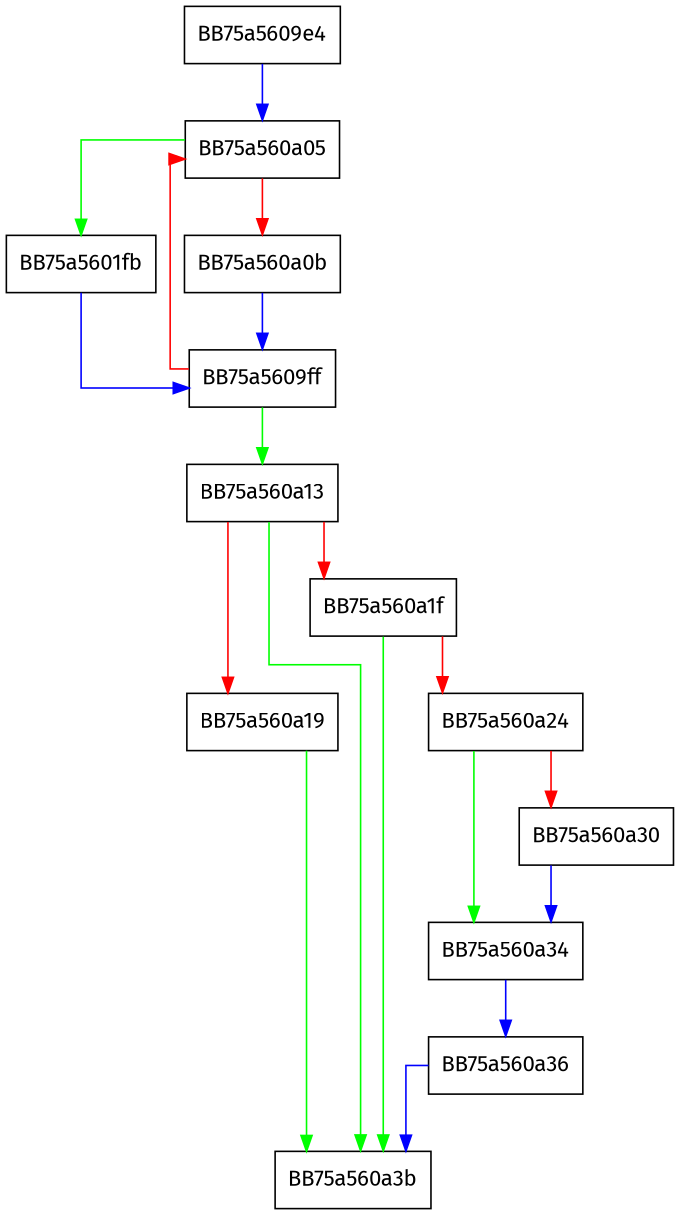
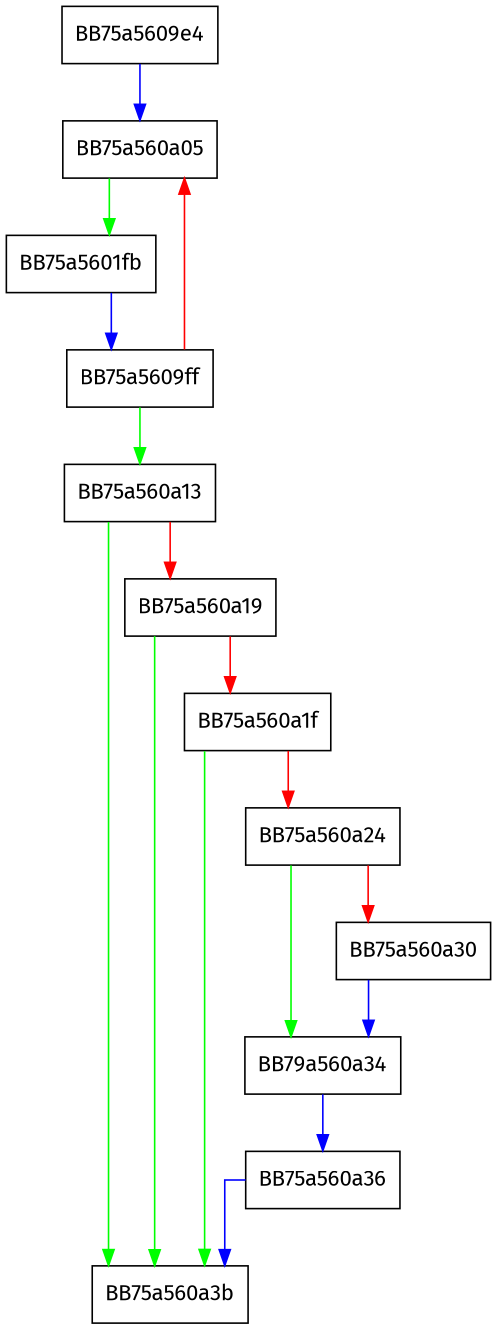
(262, 264) -> none
(324, 542) -> (230, 657)
(506, 951) -> (323, 1065)
